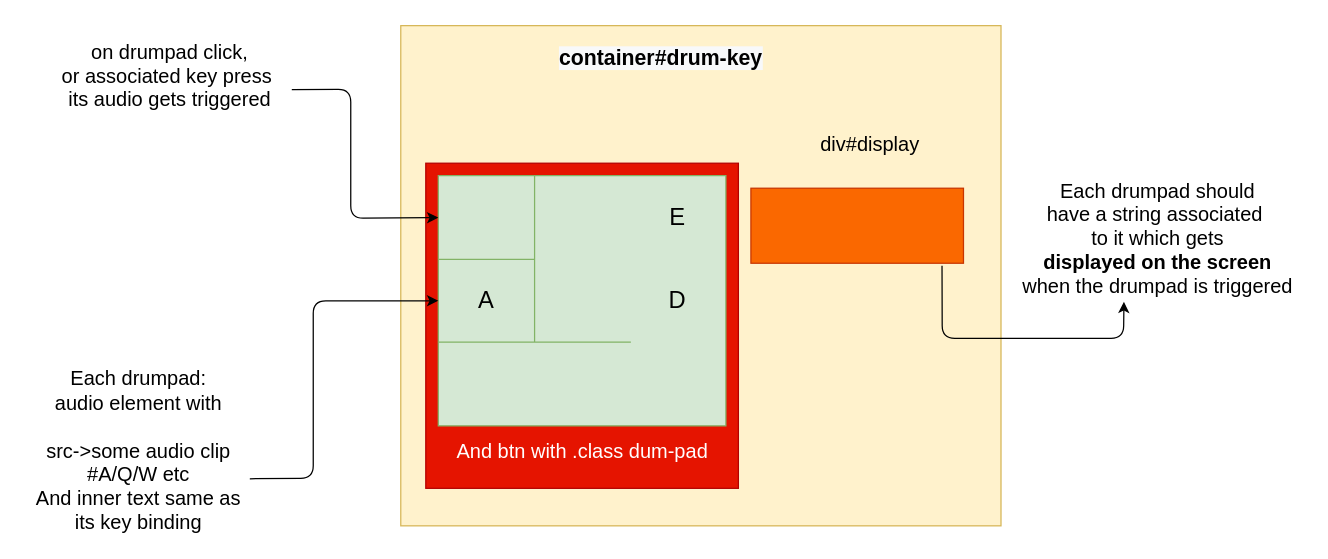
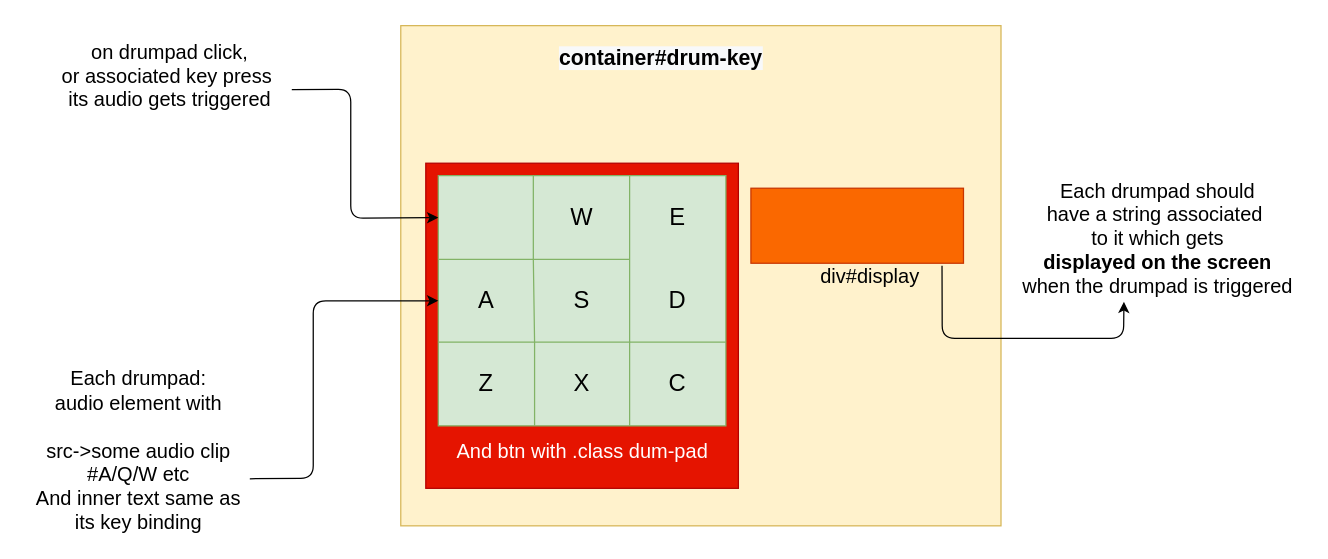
(869, 144) -> (869, 276)
none -> (582, 218)
none -> (582, 301)
none -> (486, 384)
none -> (582, 384)
none -> (678, 384)
